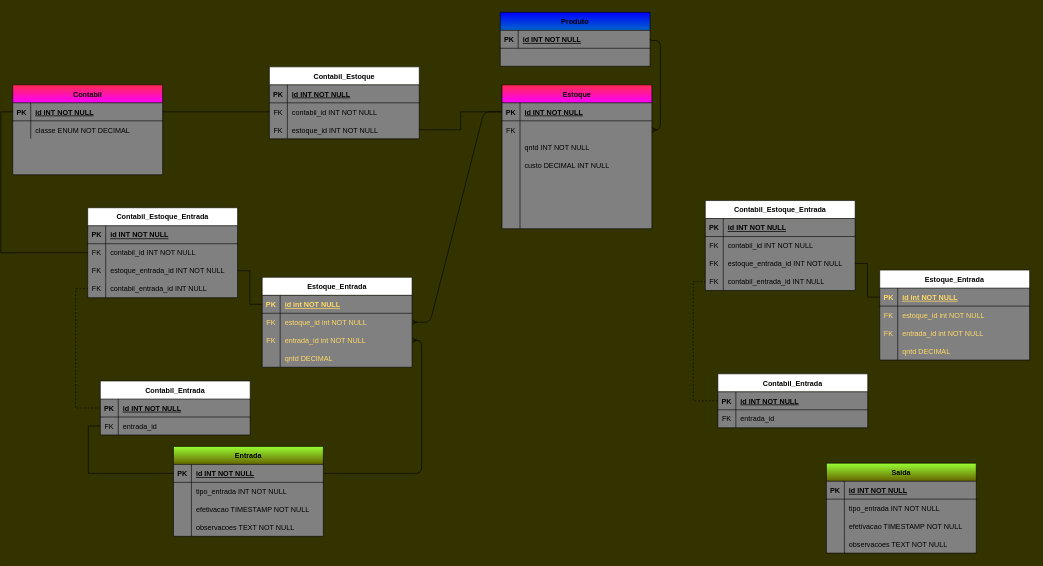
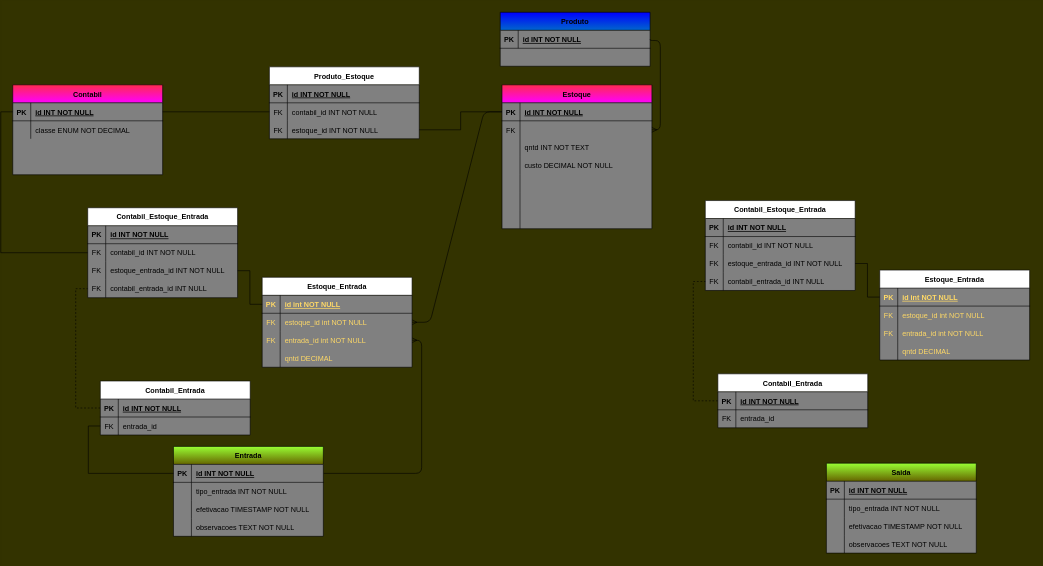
(344, 76) -> (344, 76)
(556, 148) -> (556, 148)
(566, 166) -> (566, 166)
